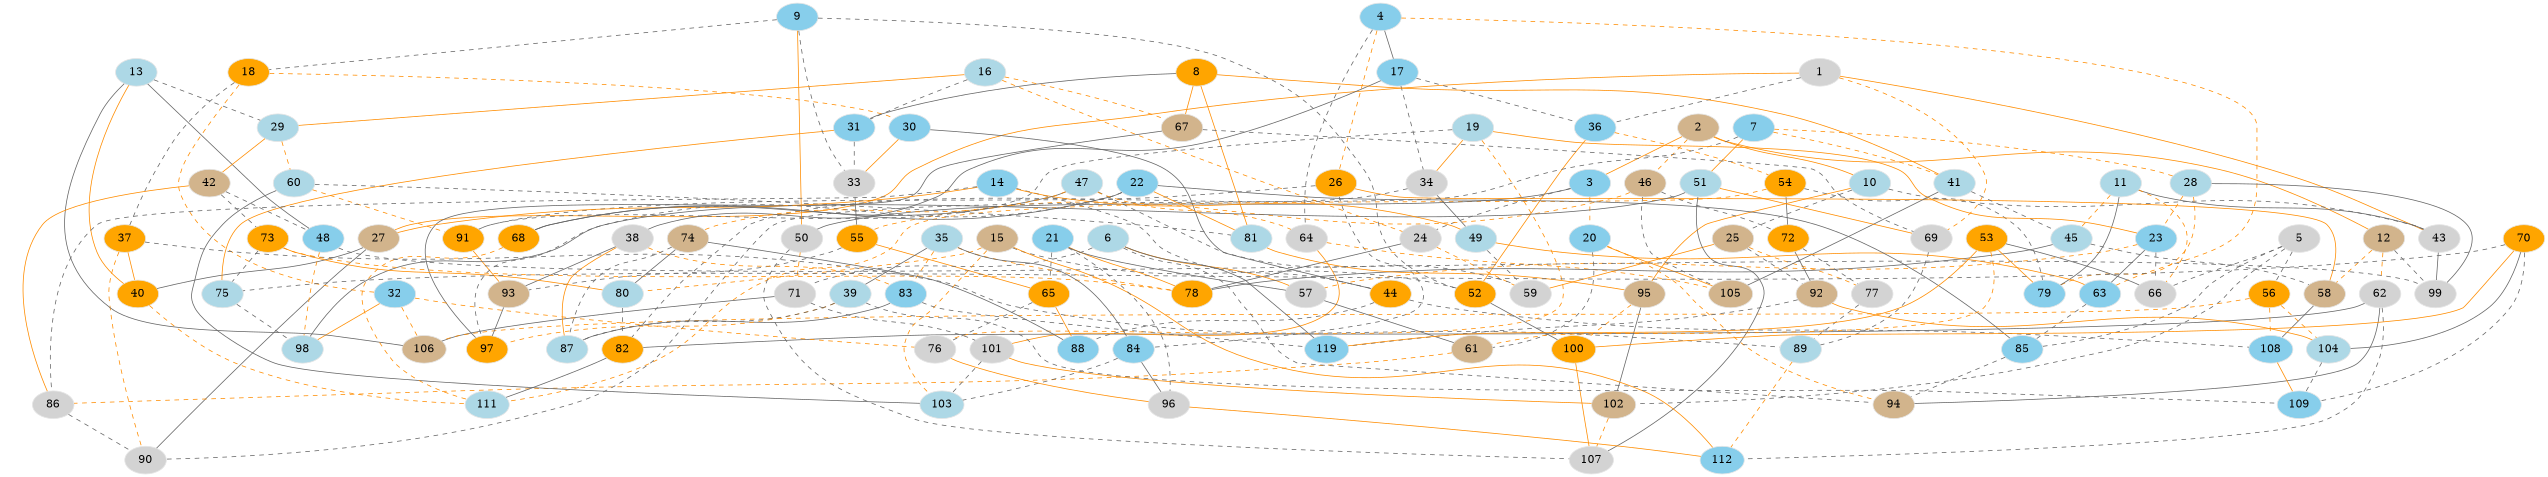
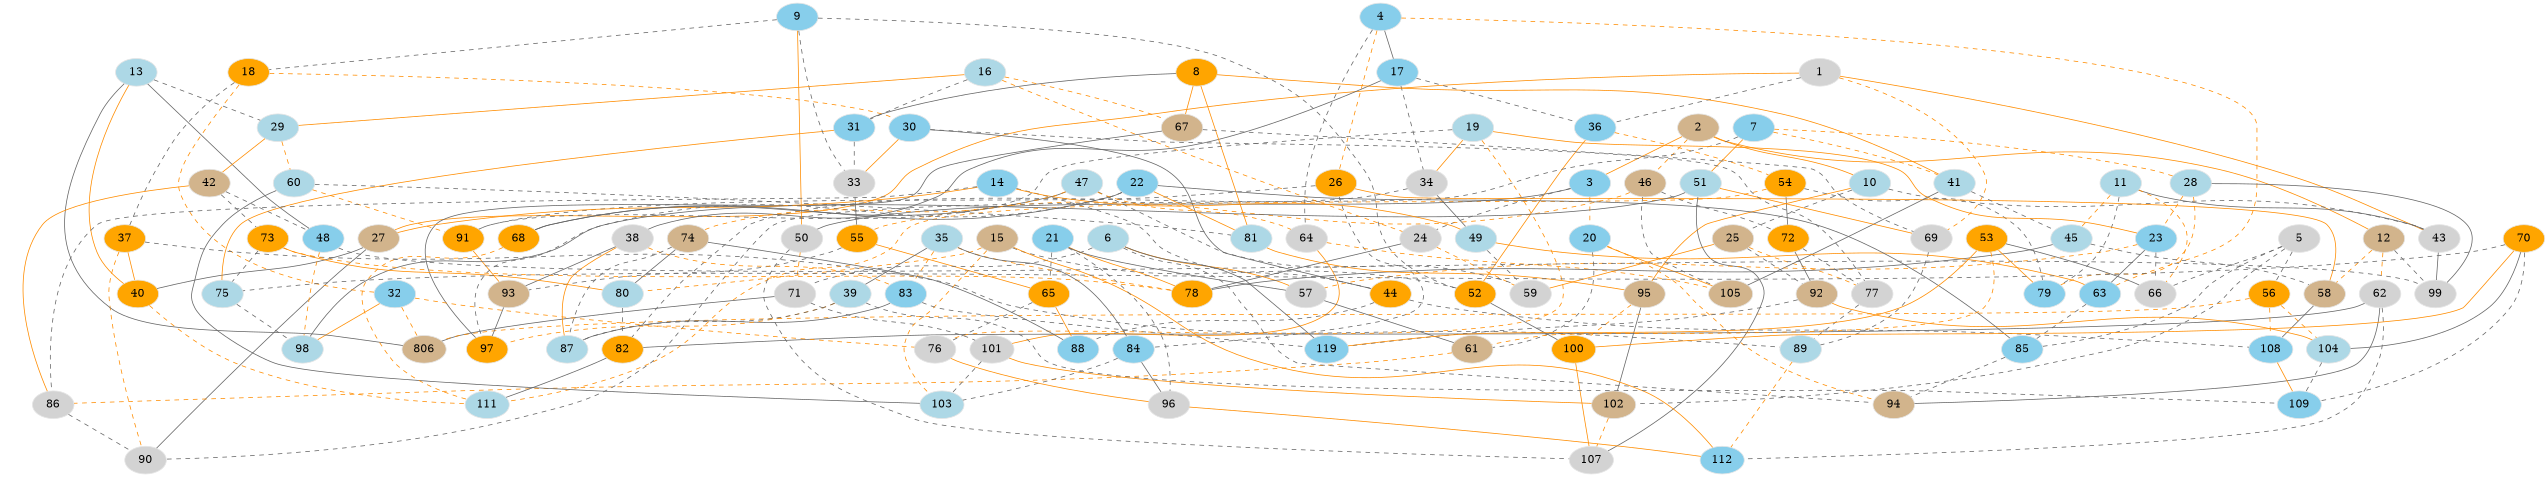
none -> (1395, 146)
(2105, 242) -> (2105, 242)
(424, 349) -> (424, 349)
